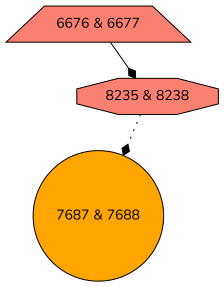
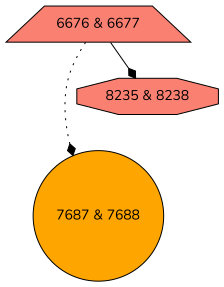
(134, 129) -> (66, 91)
